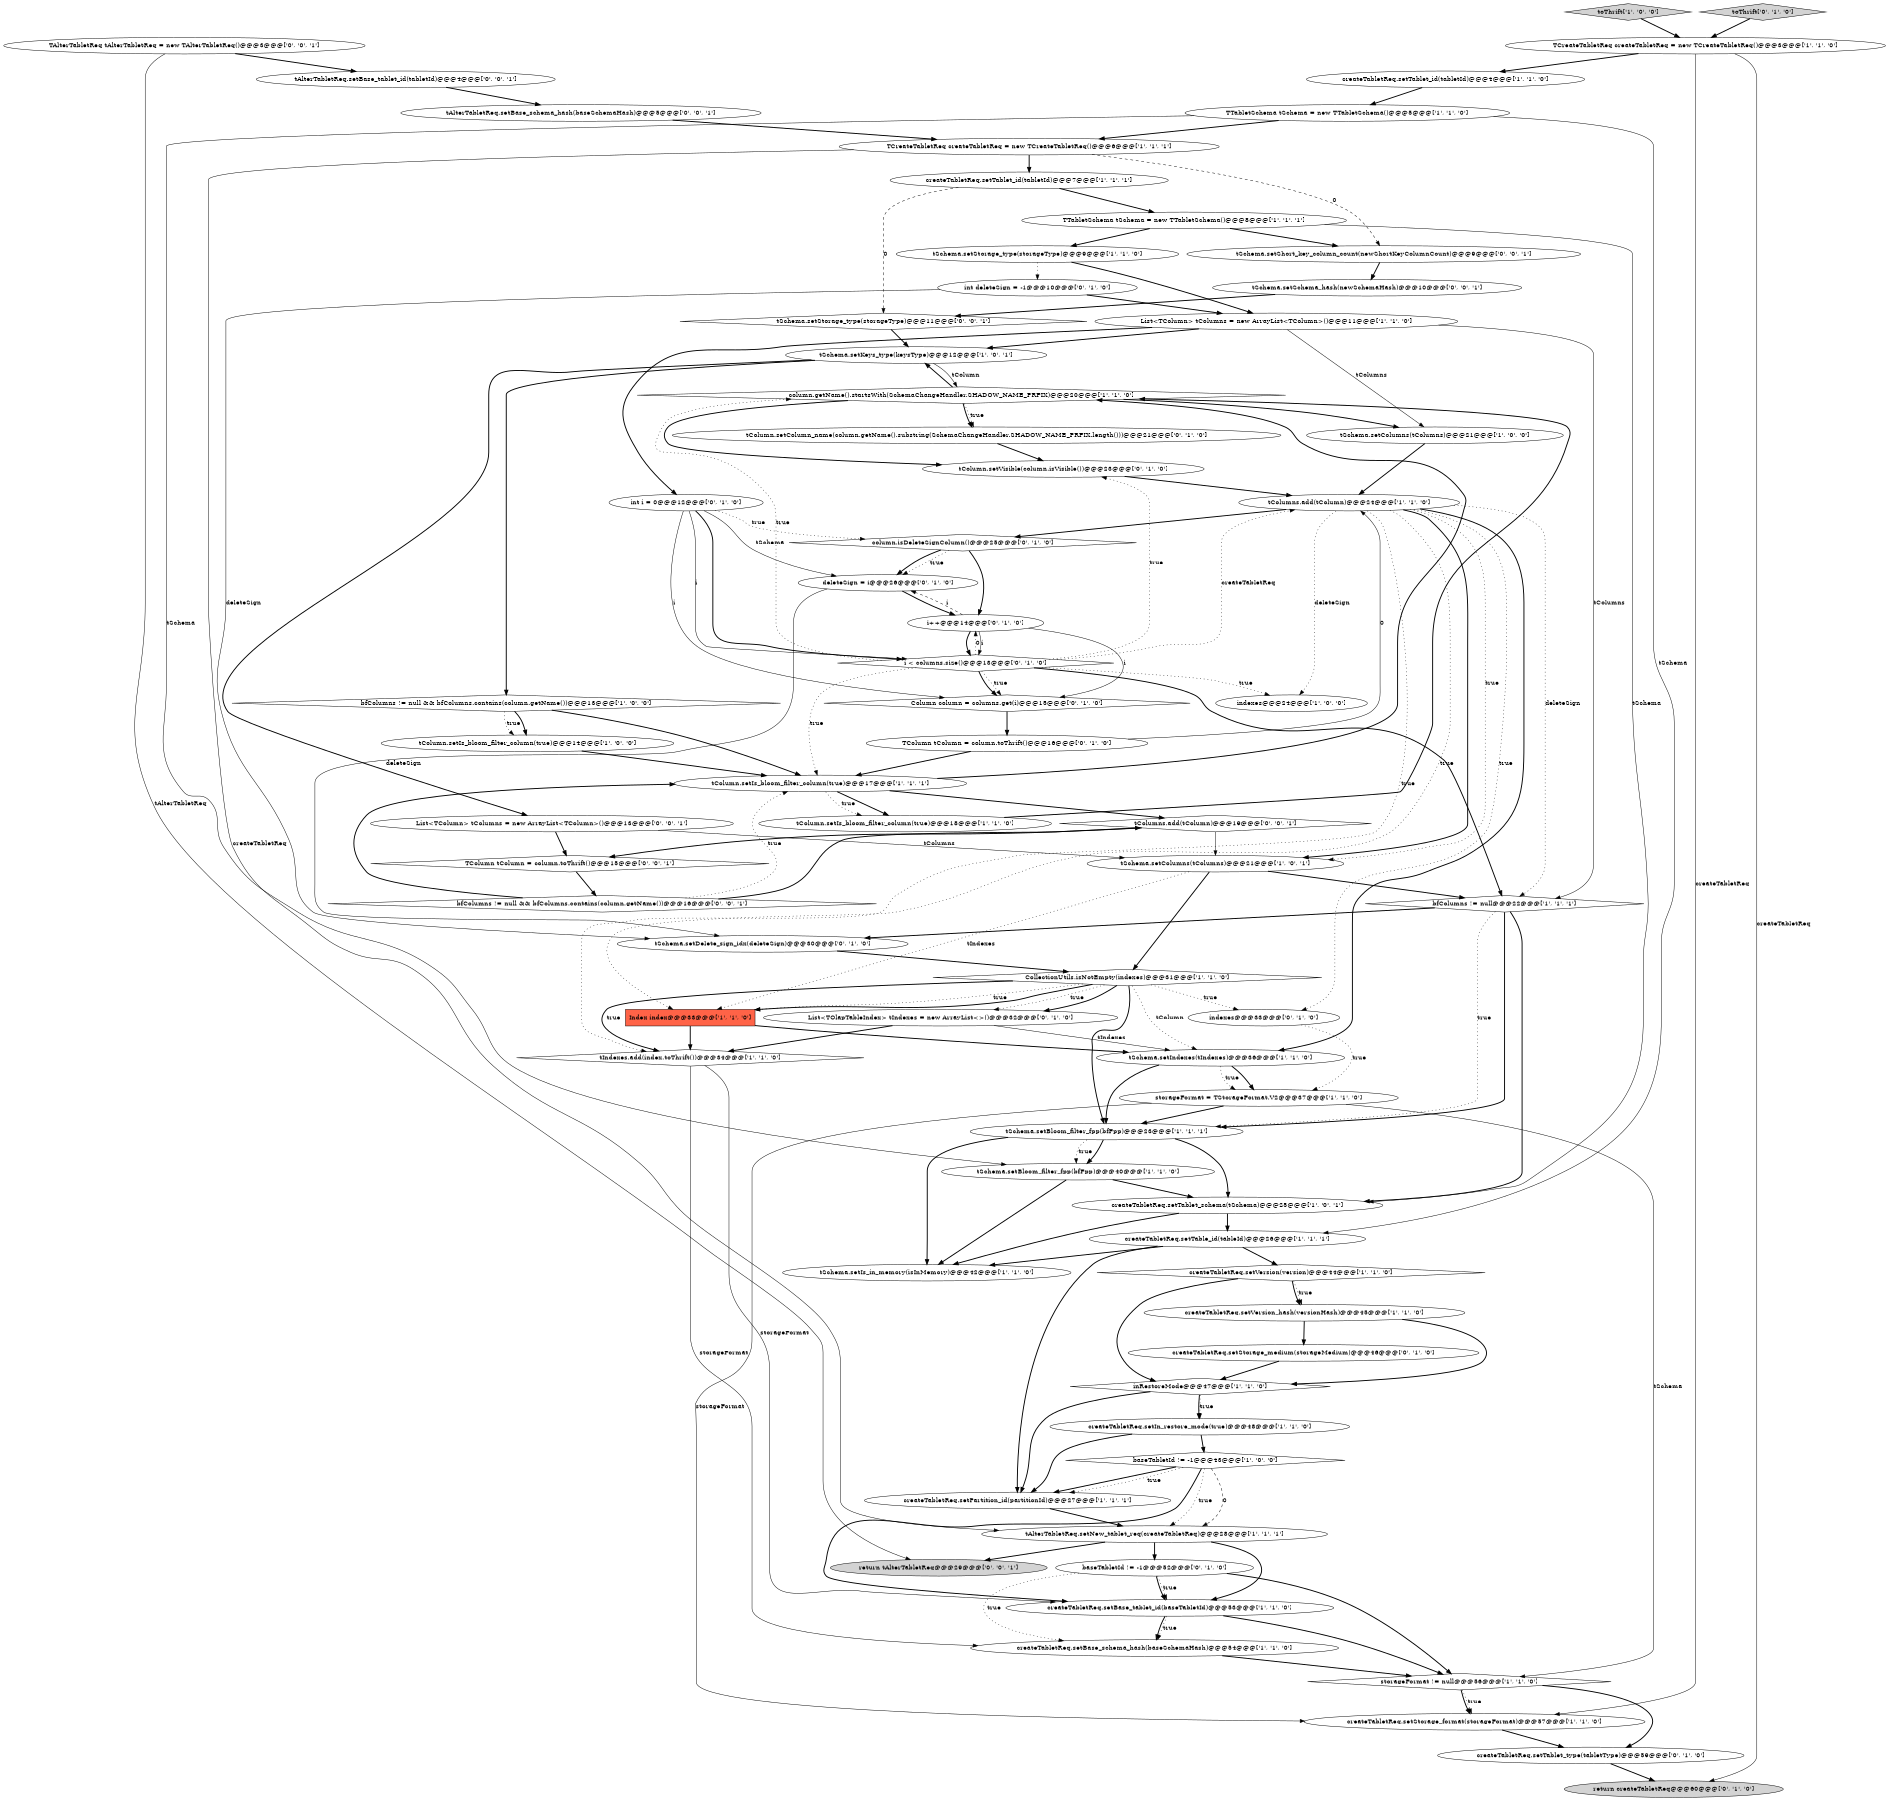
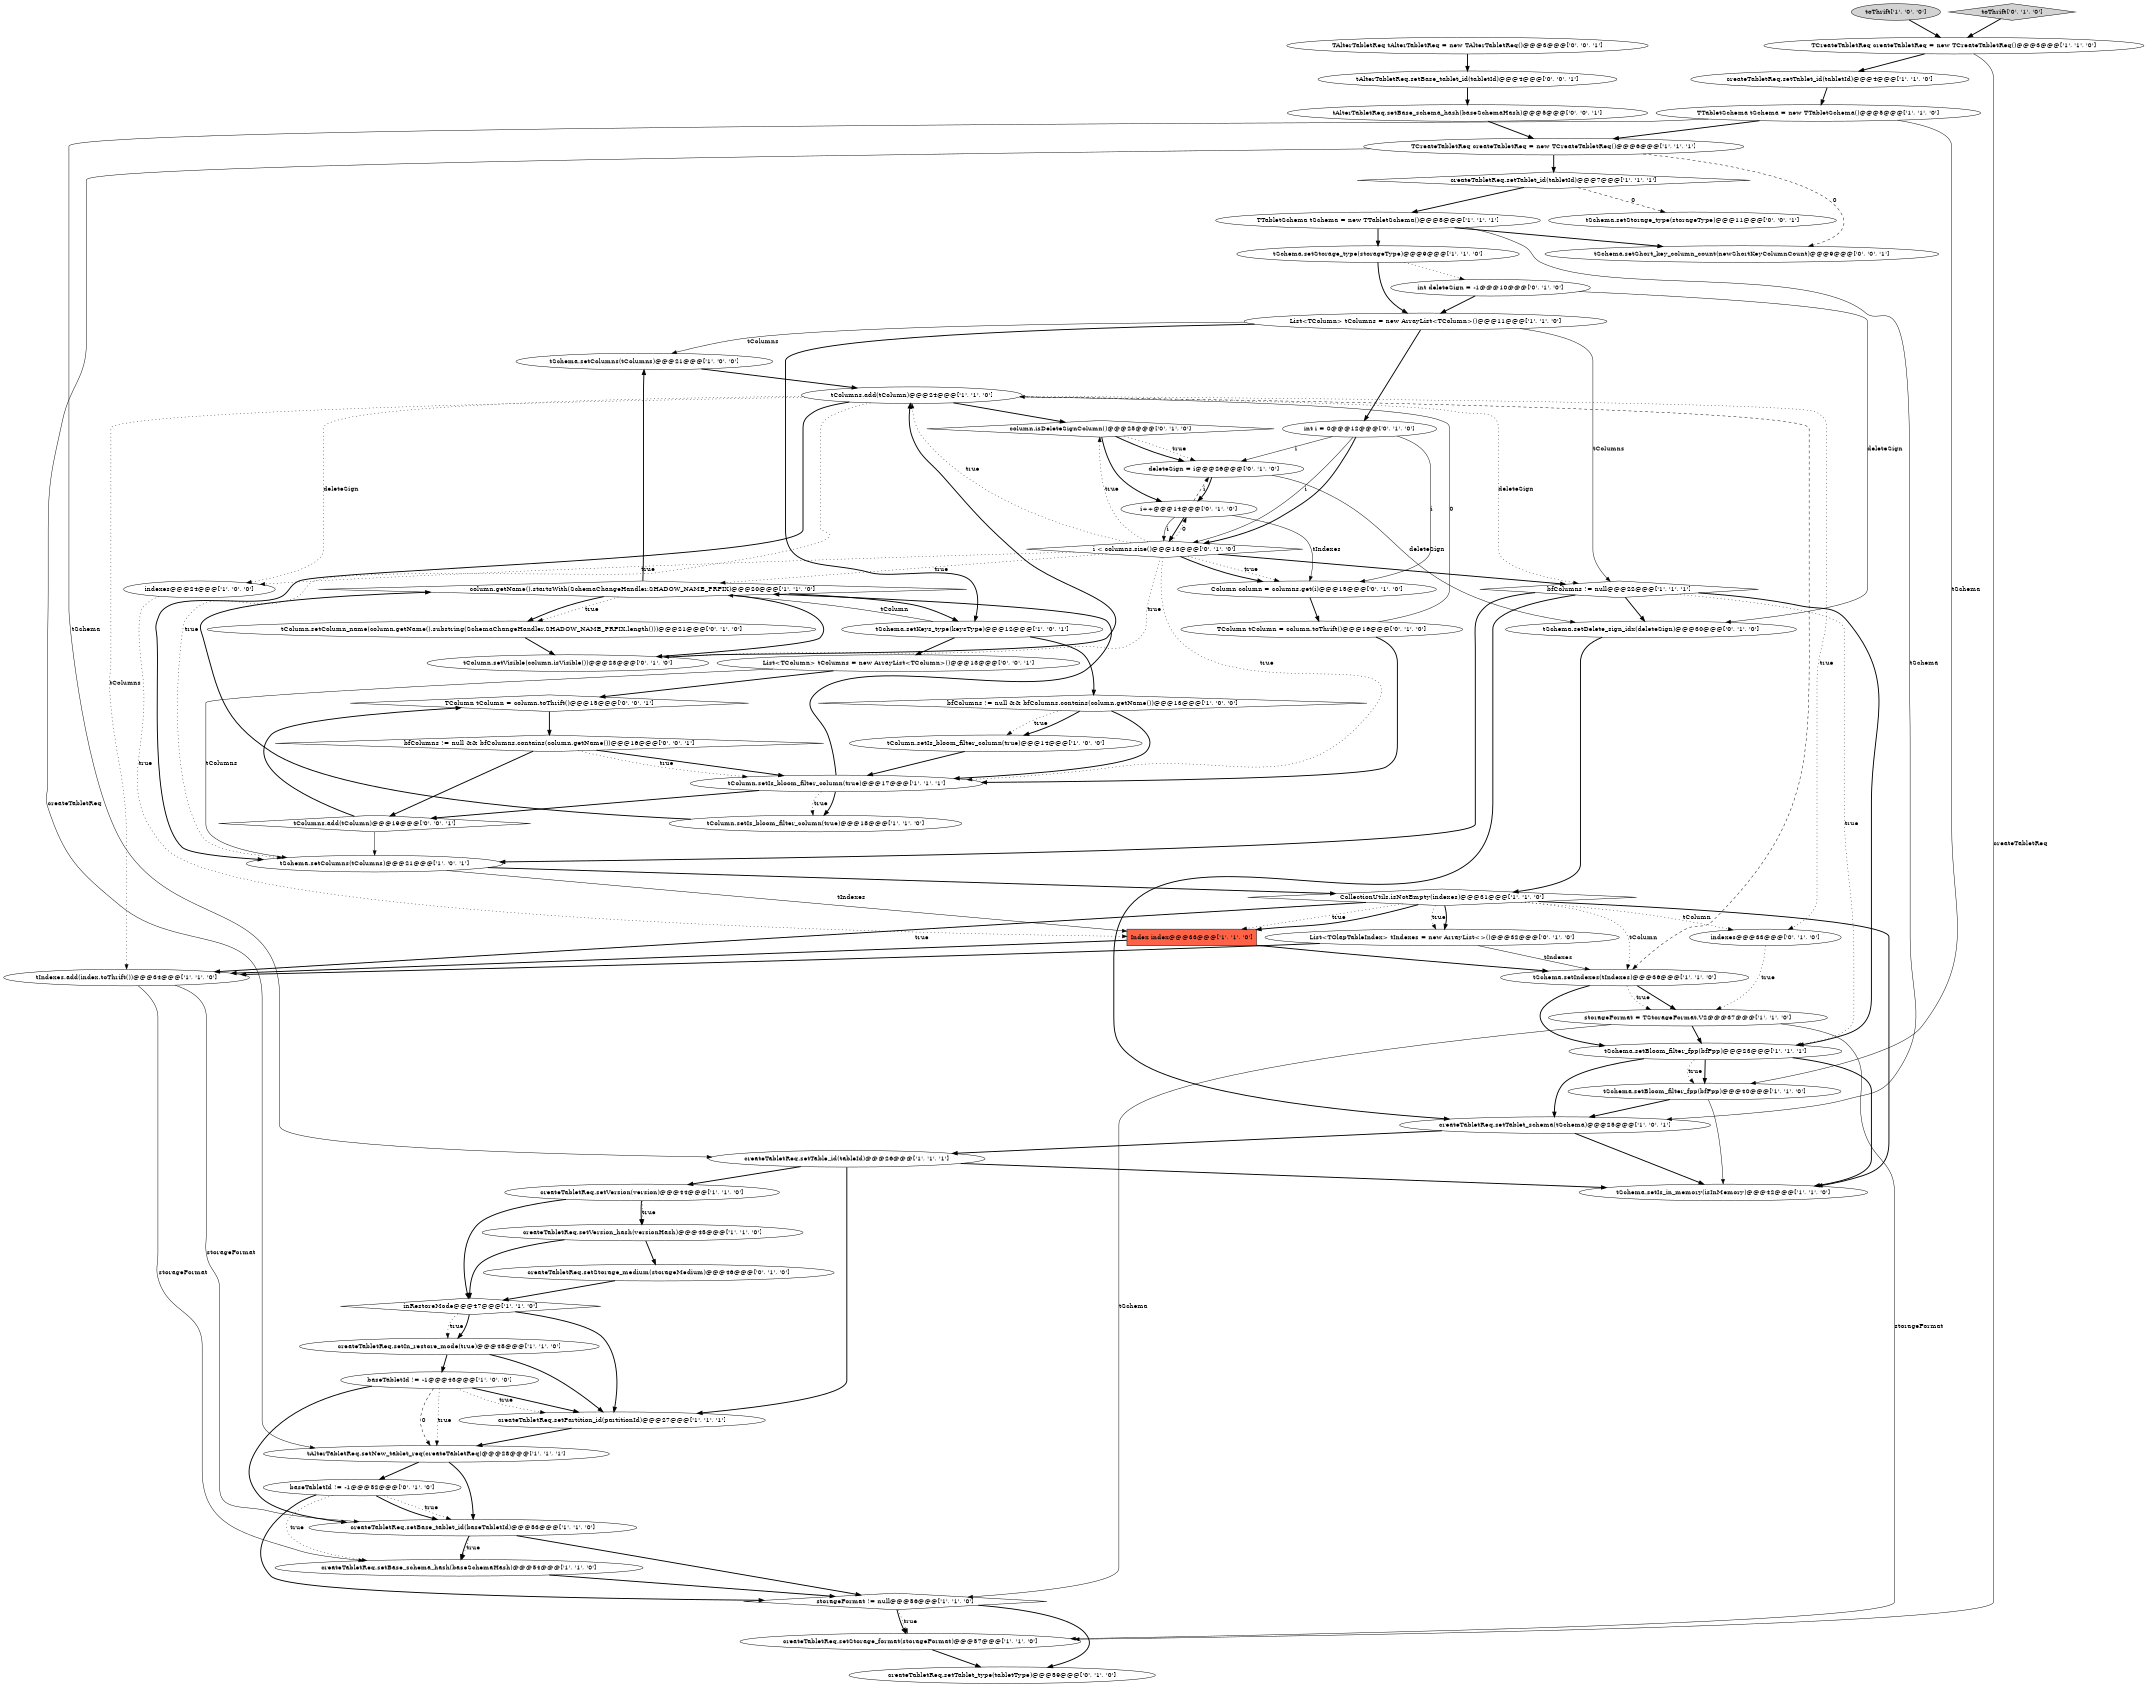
(1628, 12) -> (1896, 12)
(1029, 180) -> (1554, 180)
(1367, 288) -> none
(883, 321) -> (1693, 220)
(898, 336) -> none
(786, 533) -> (1108, 500)
(770, 543) -> (1296, 449)
(1249, 583) -> (973, 469)
(1125, 663) -> (1327, 549)
(1007, 703) -> (1307, 589)
(1408, 783) -> (125, 683)
(1509, 818) -> (1720, 416)
(1158, 852) -> (505, 912)
(1364, 884) -> (1127, 850)
(955, 940) -> (784, 901)
(1211, 998) -> (1697, 917)
(1092, 1045) -> (1861, 927)
(690, 1058) -> (127, 978)
(1004, 1221) -> (1719, 1139)
(1291, 1273) -> (642, 1192)
(1205, 1460) -> (440, 1380)
(939, 1568) -> none
(1674, 1789) -> none
